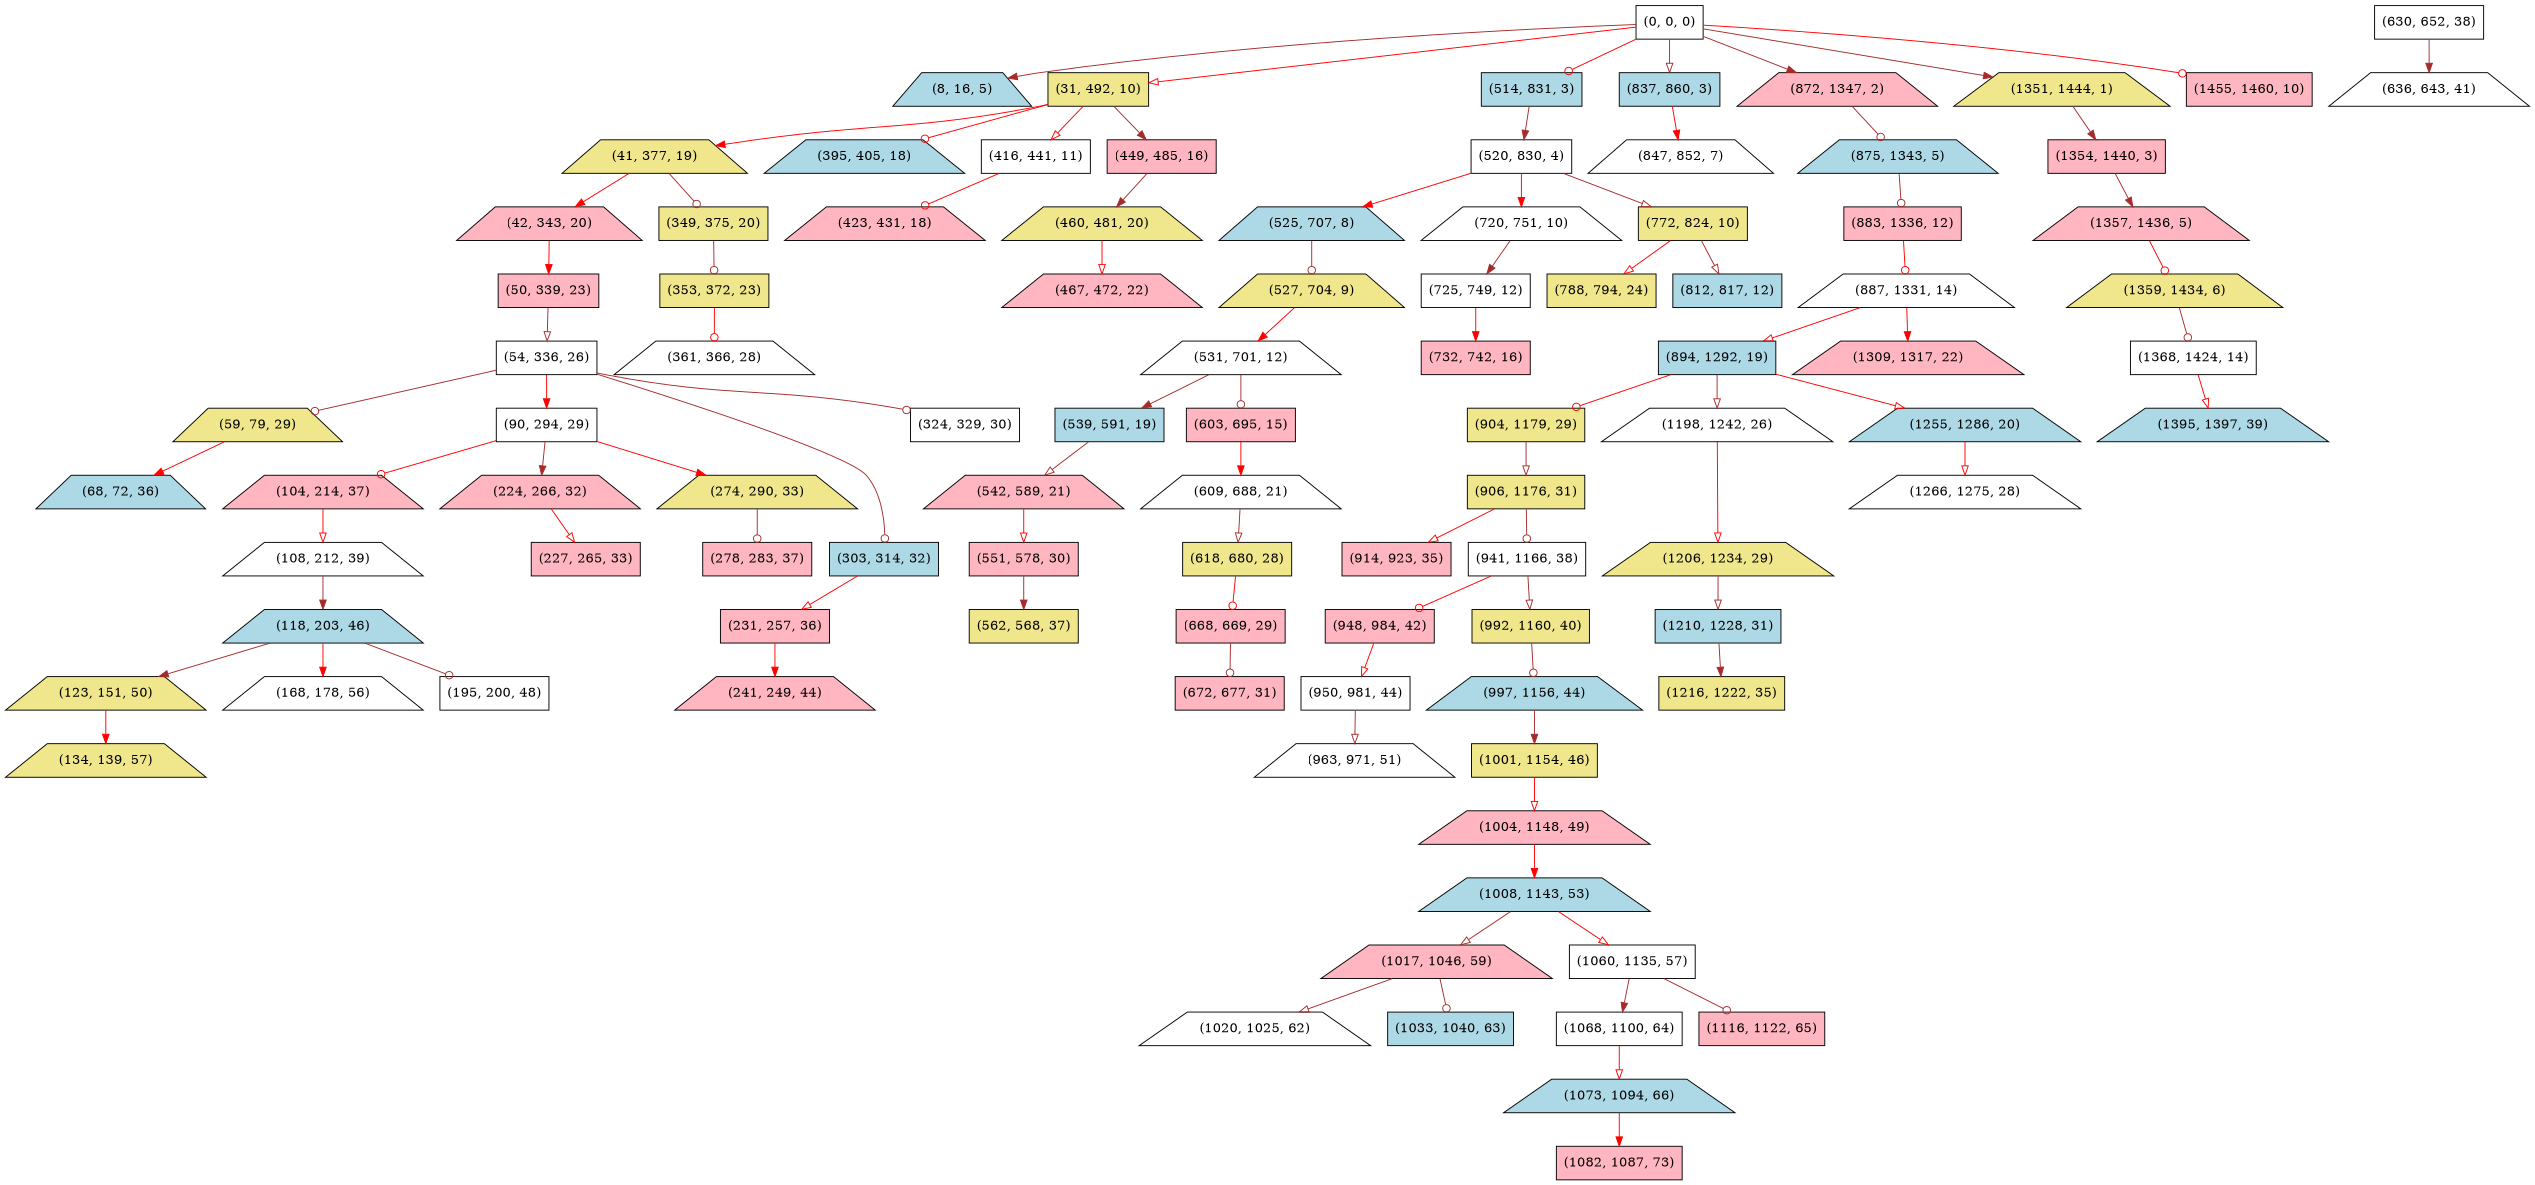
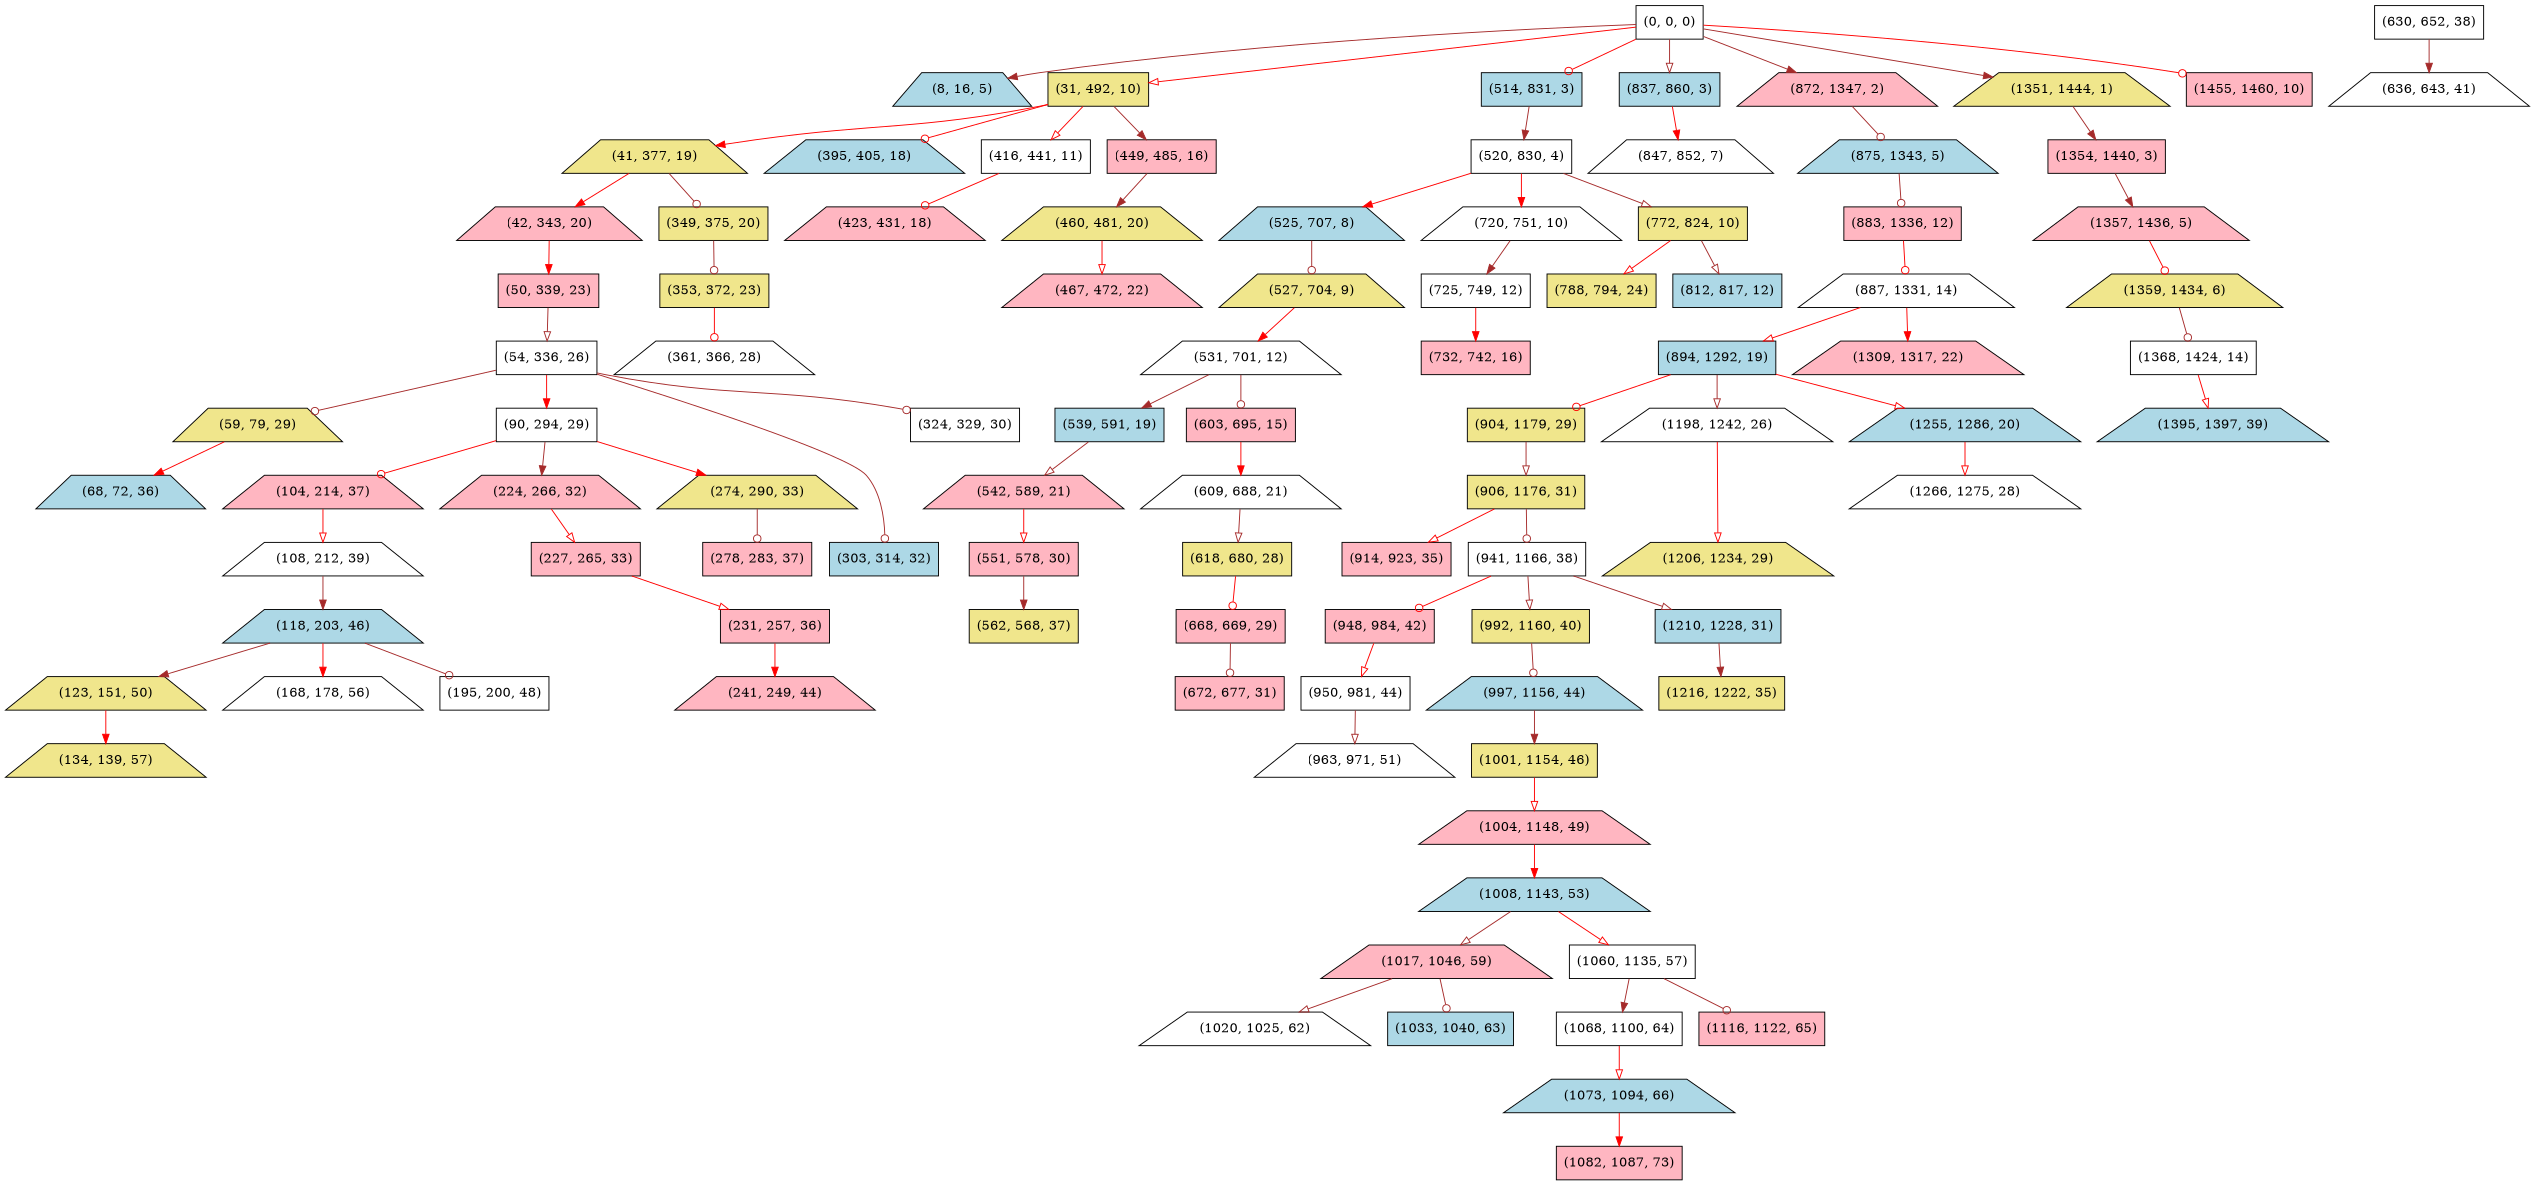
(1718, 588) -> (1618, 591)
(834, 590) -> (676, 591)
